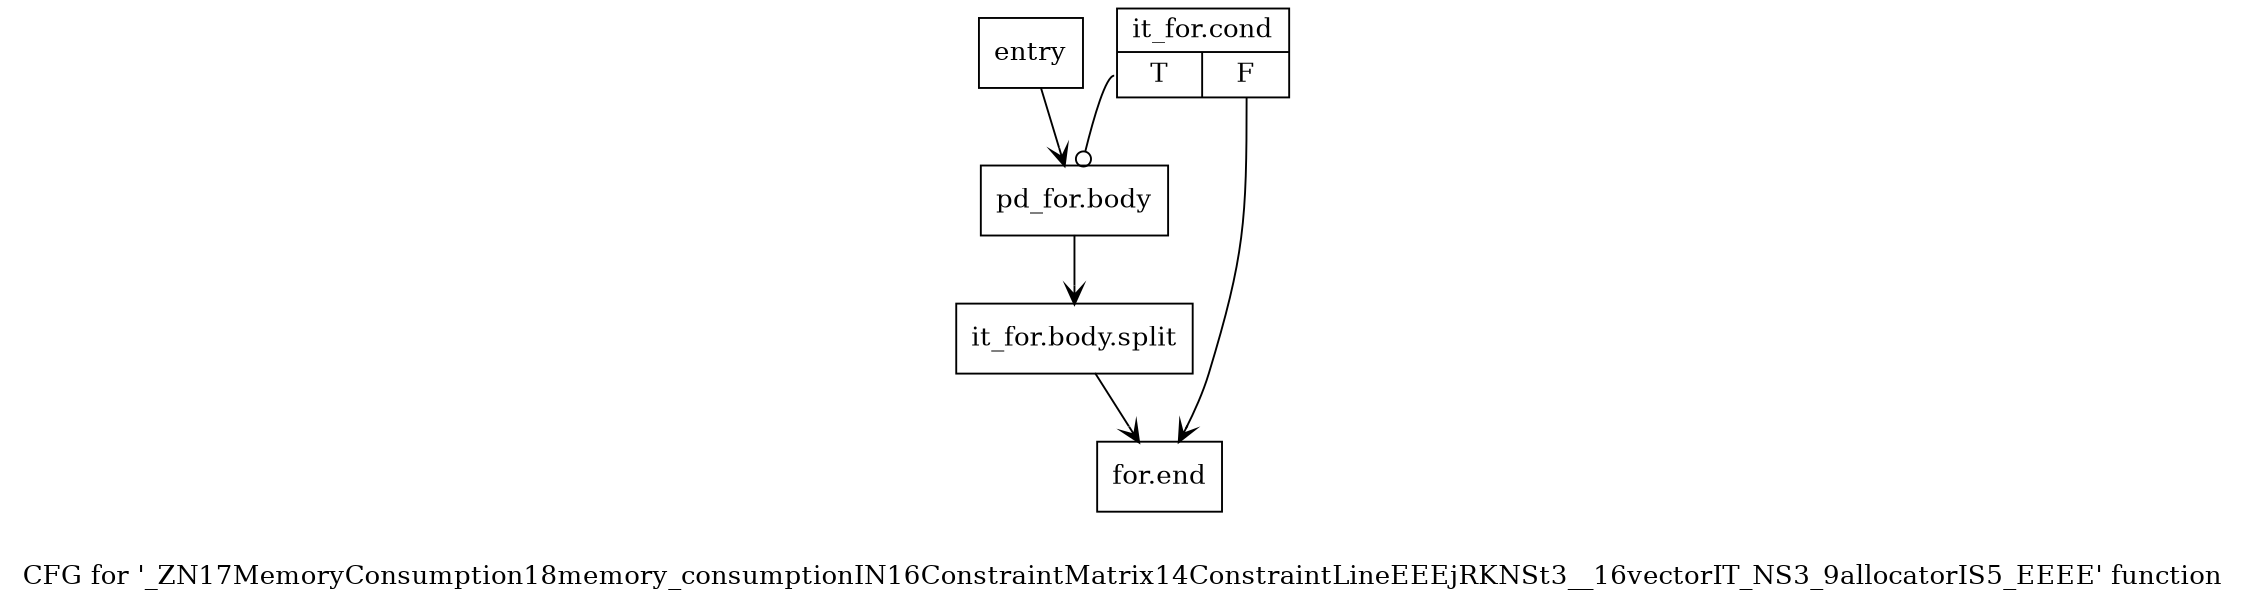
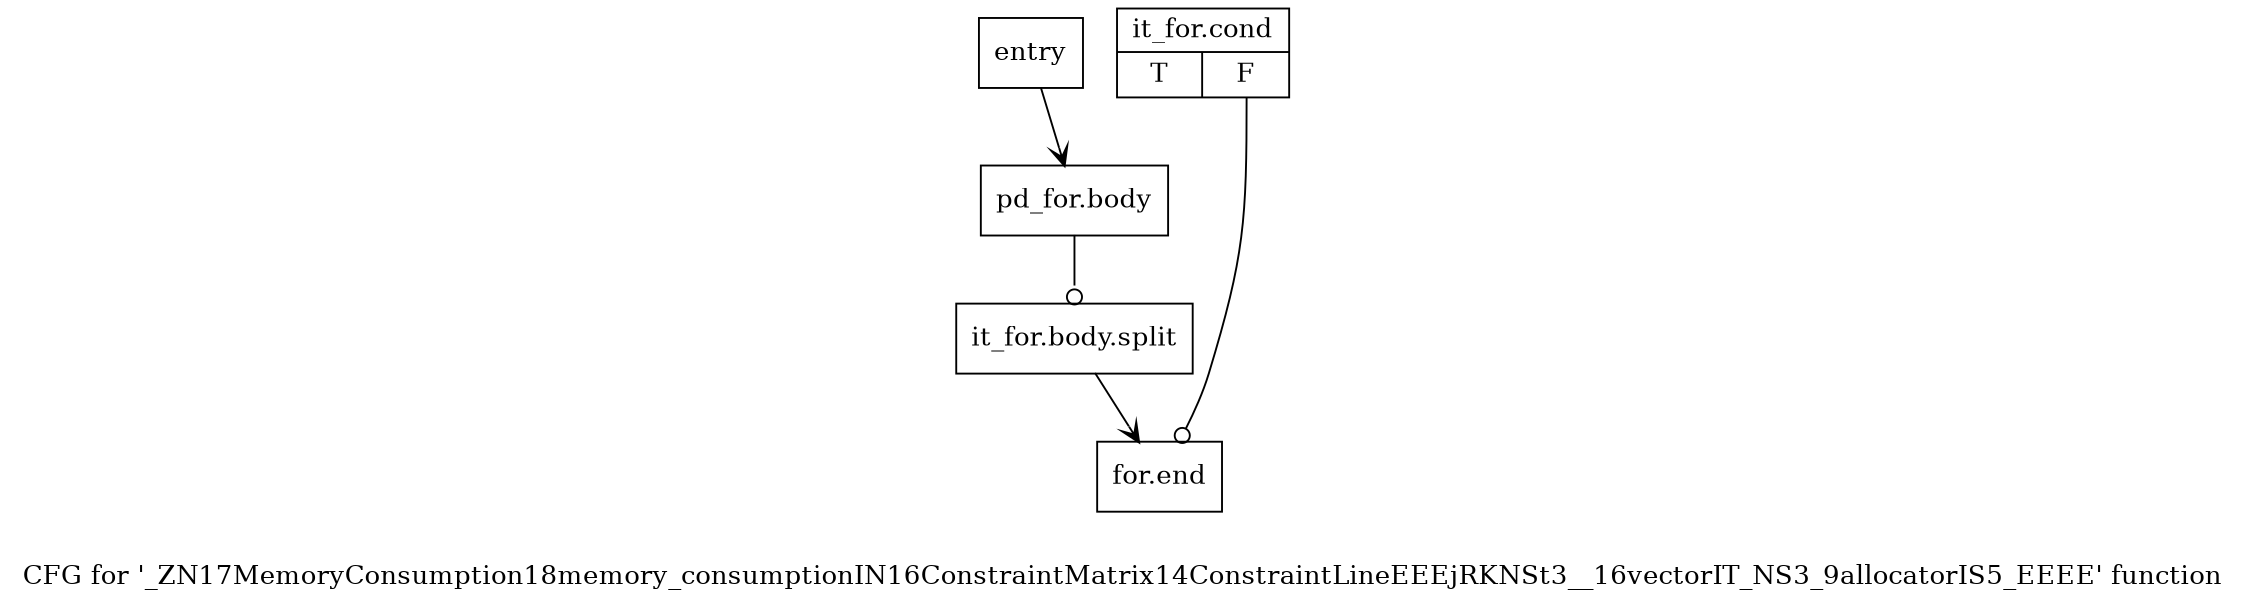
(1096, 112) -> none
(1074, 260) -> (1074, 260)
(1237, 267) -> (1237, 267)
